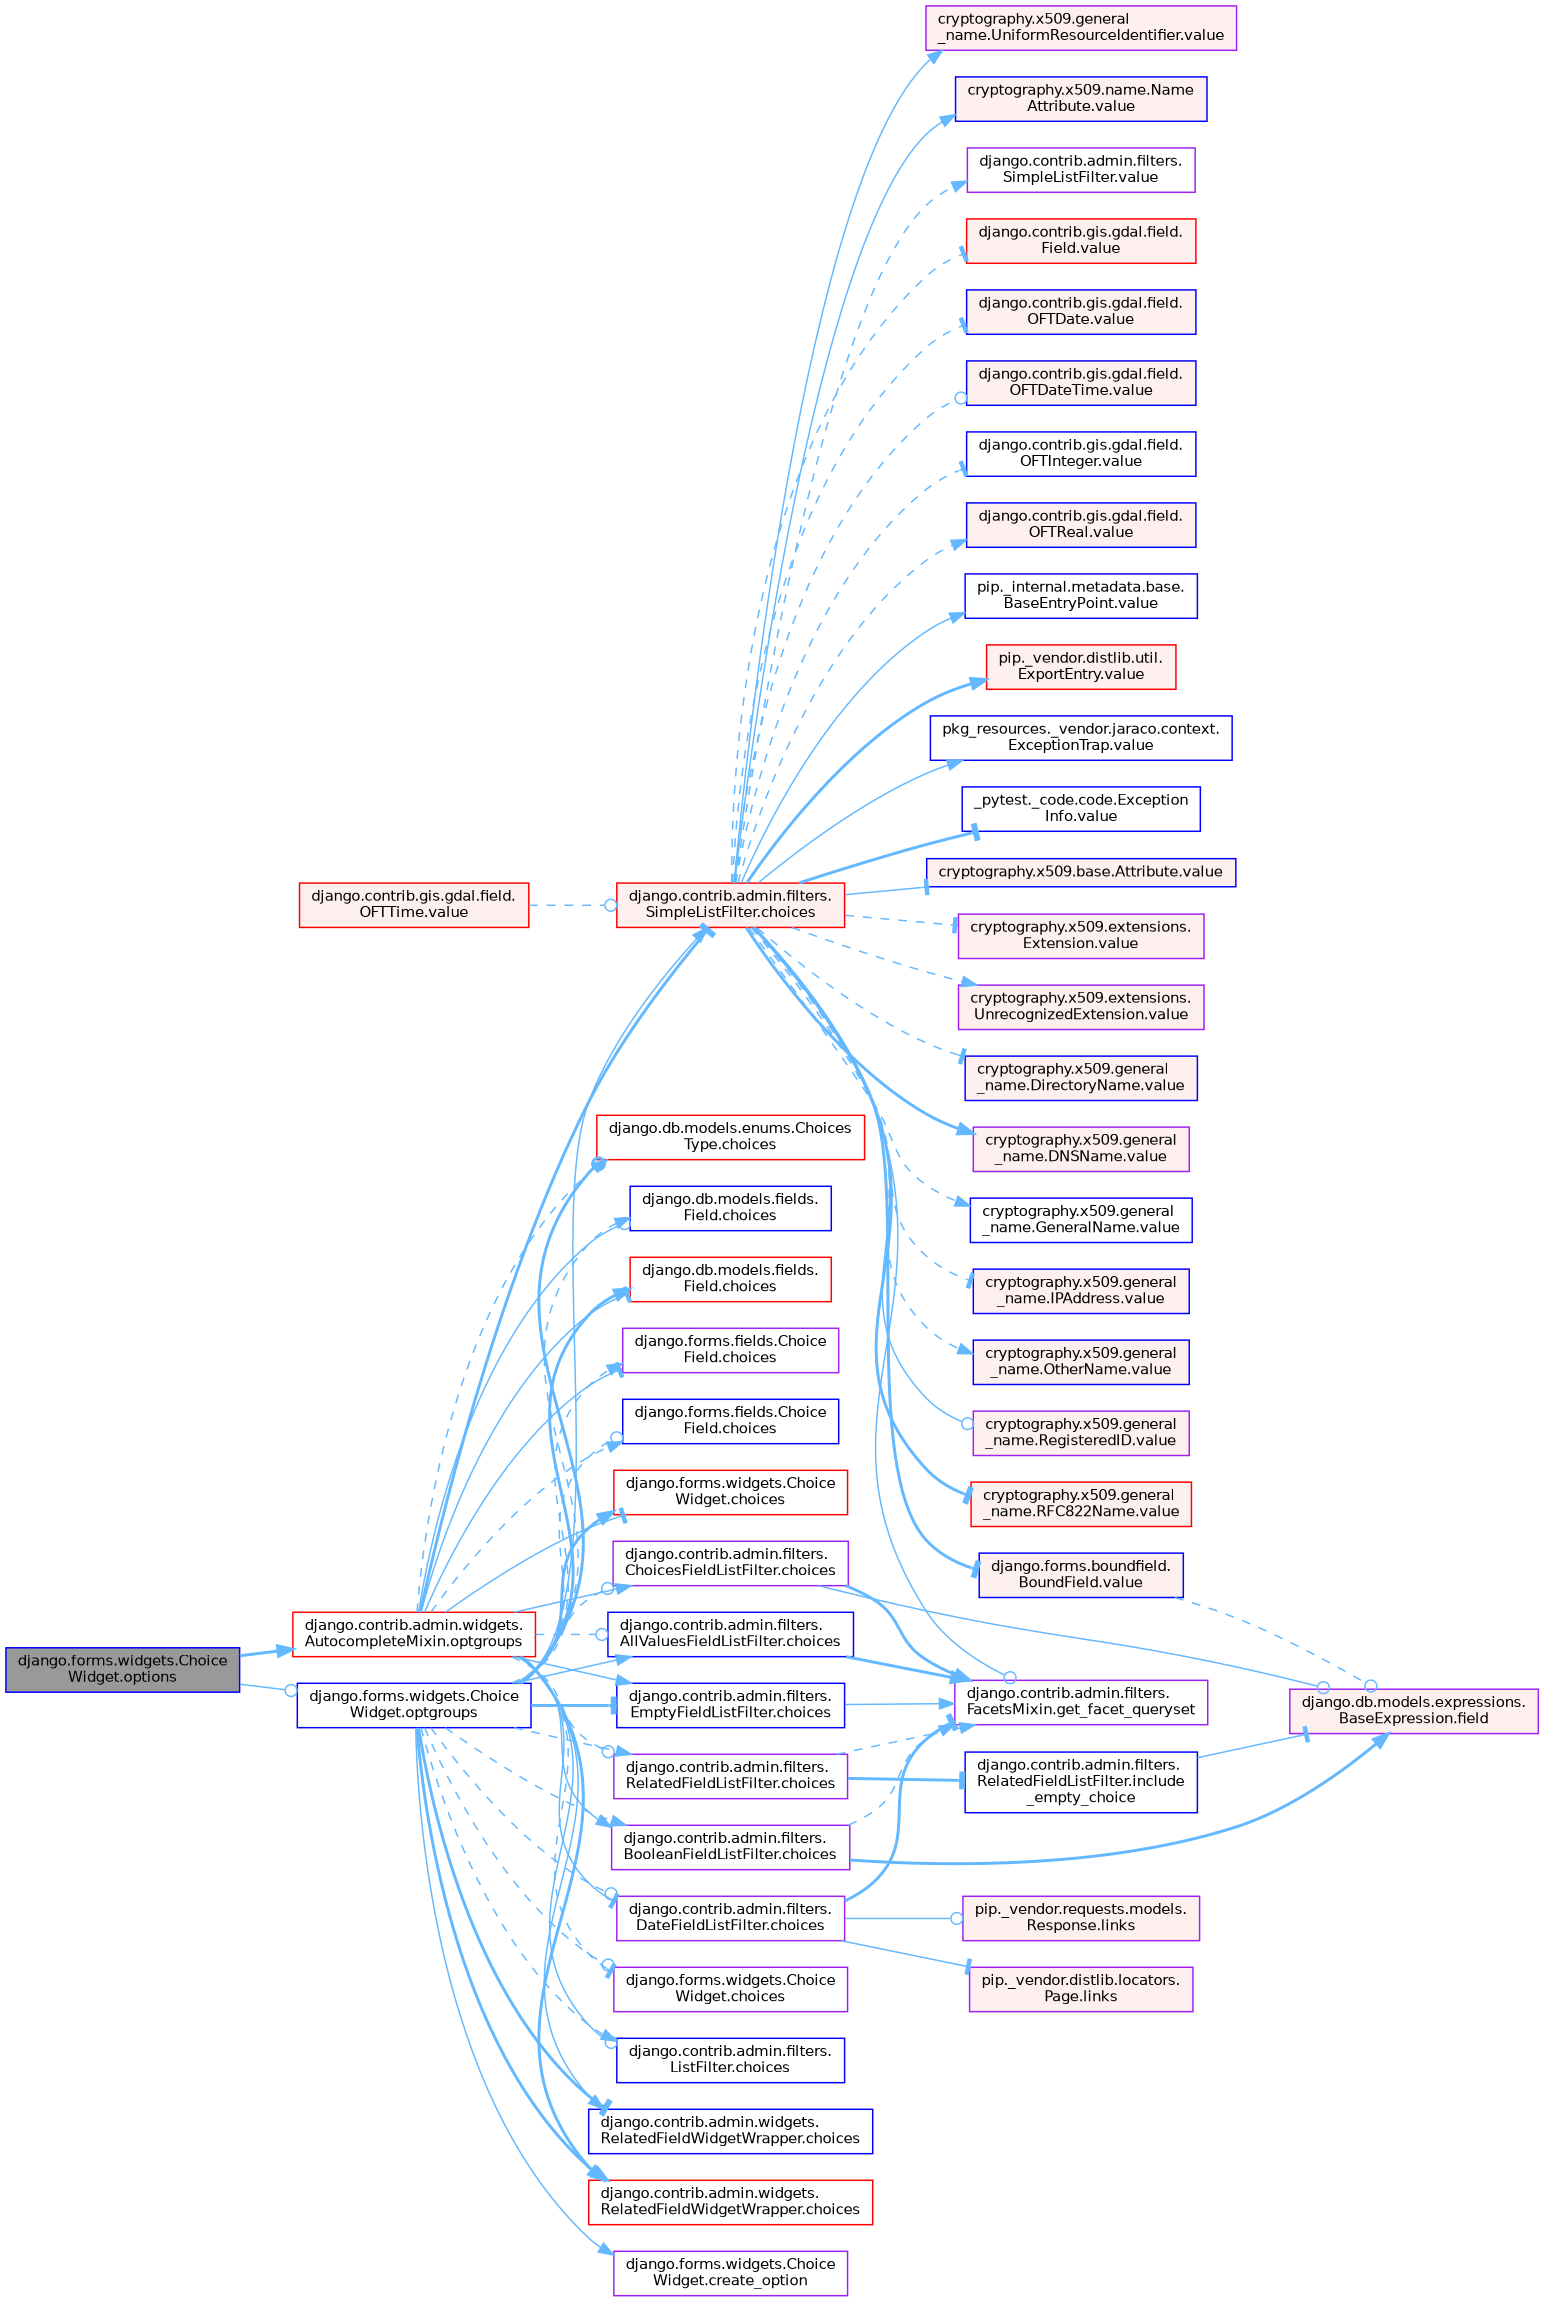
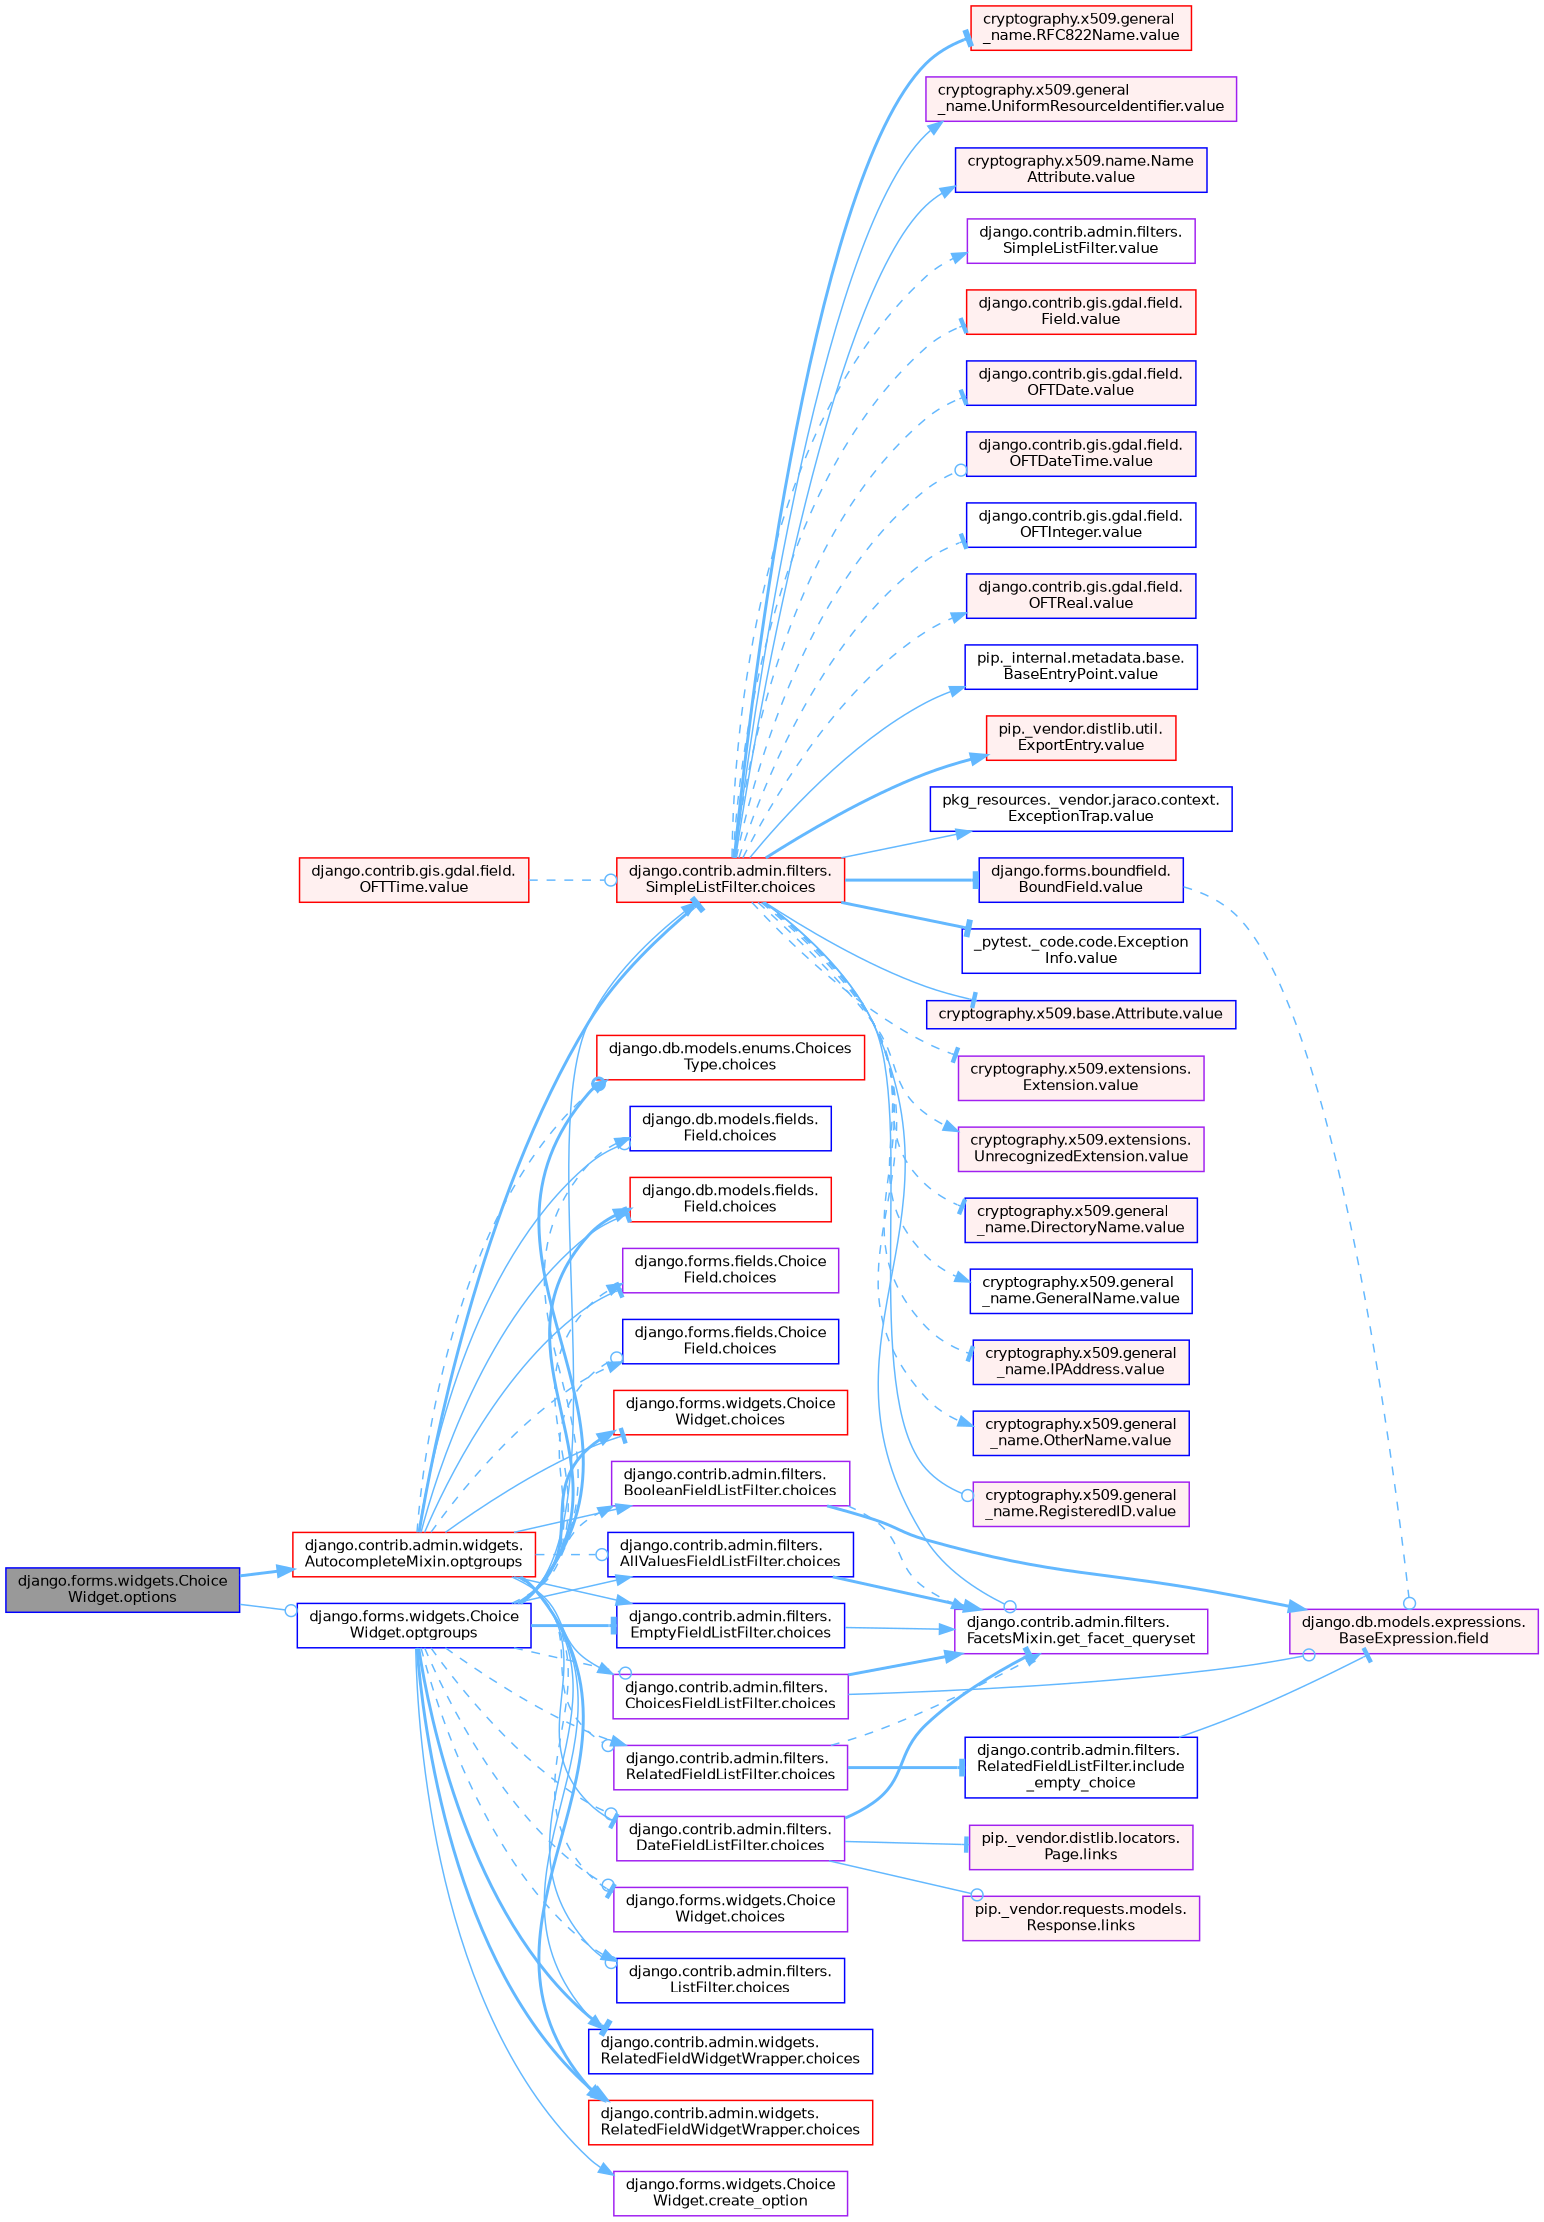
(1081, 1149) -> none
